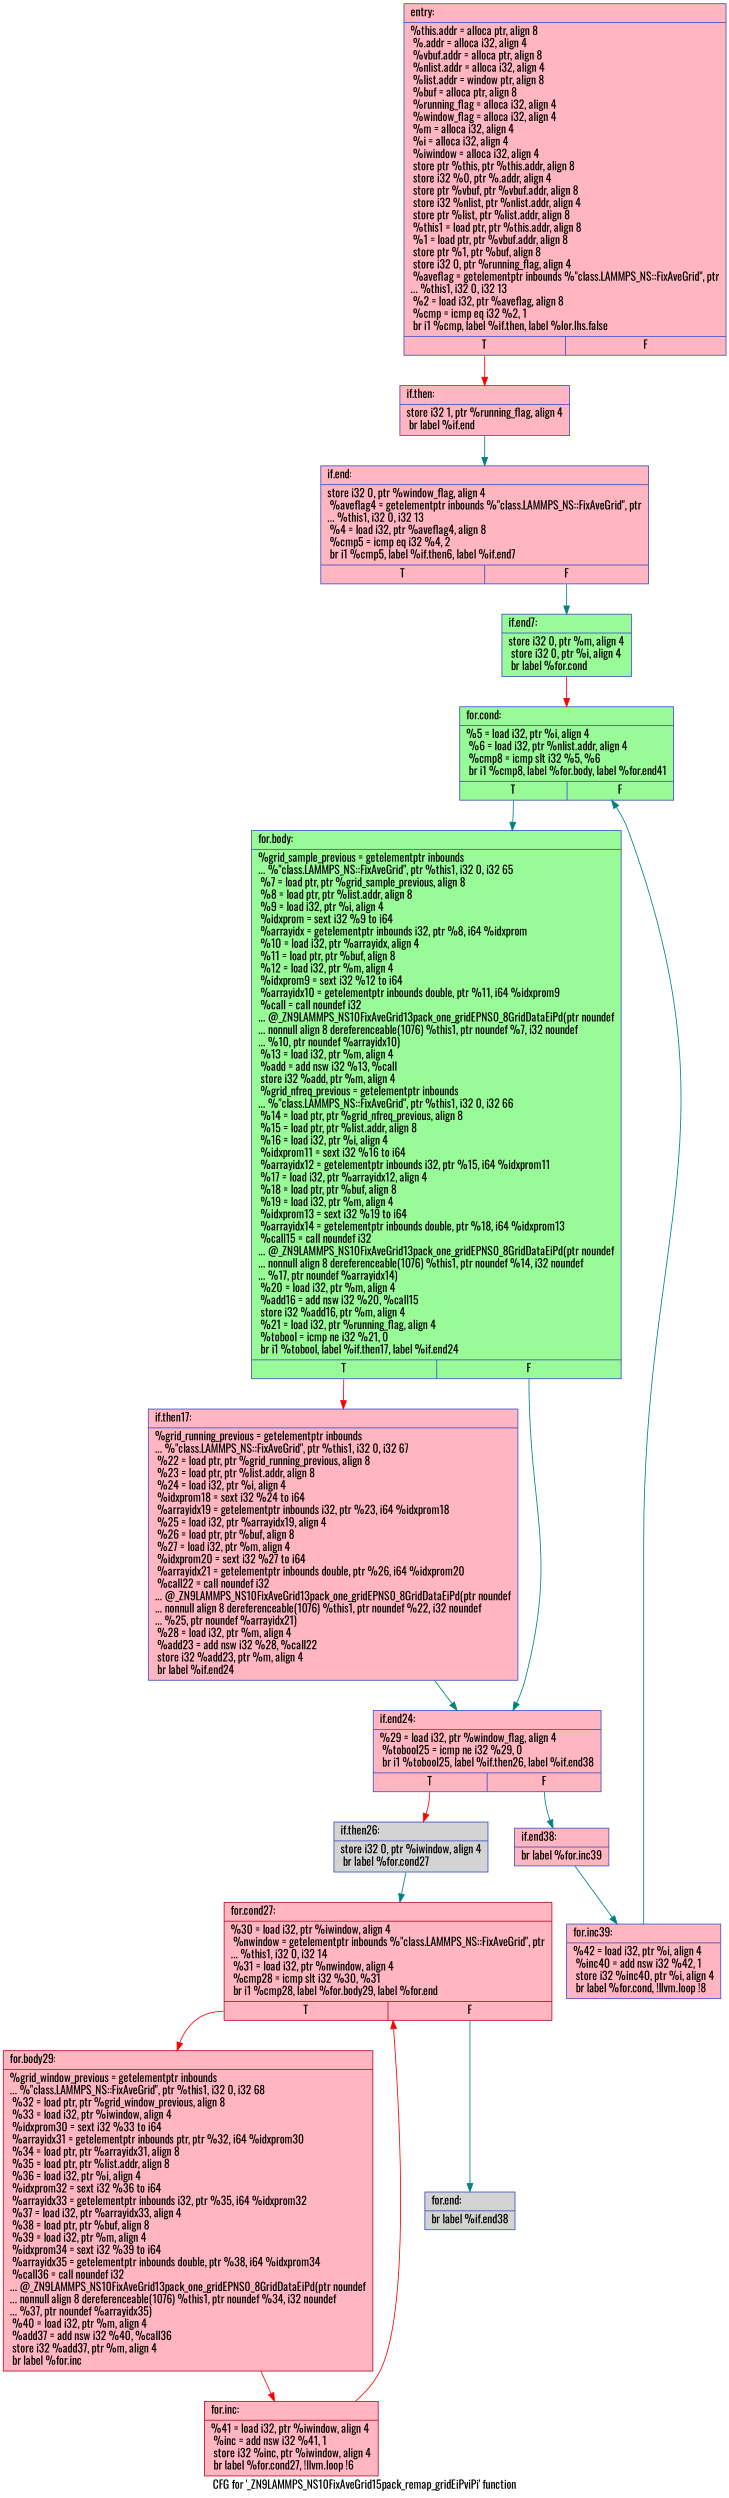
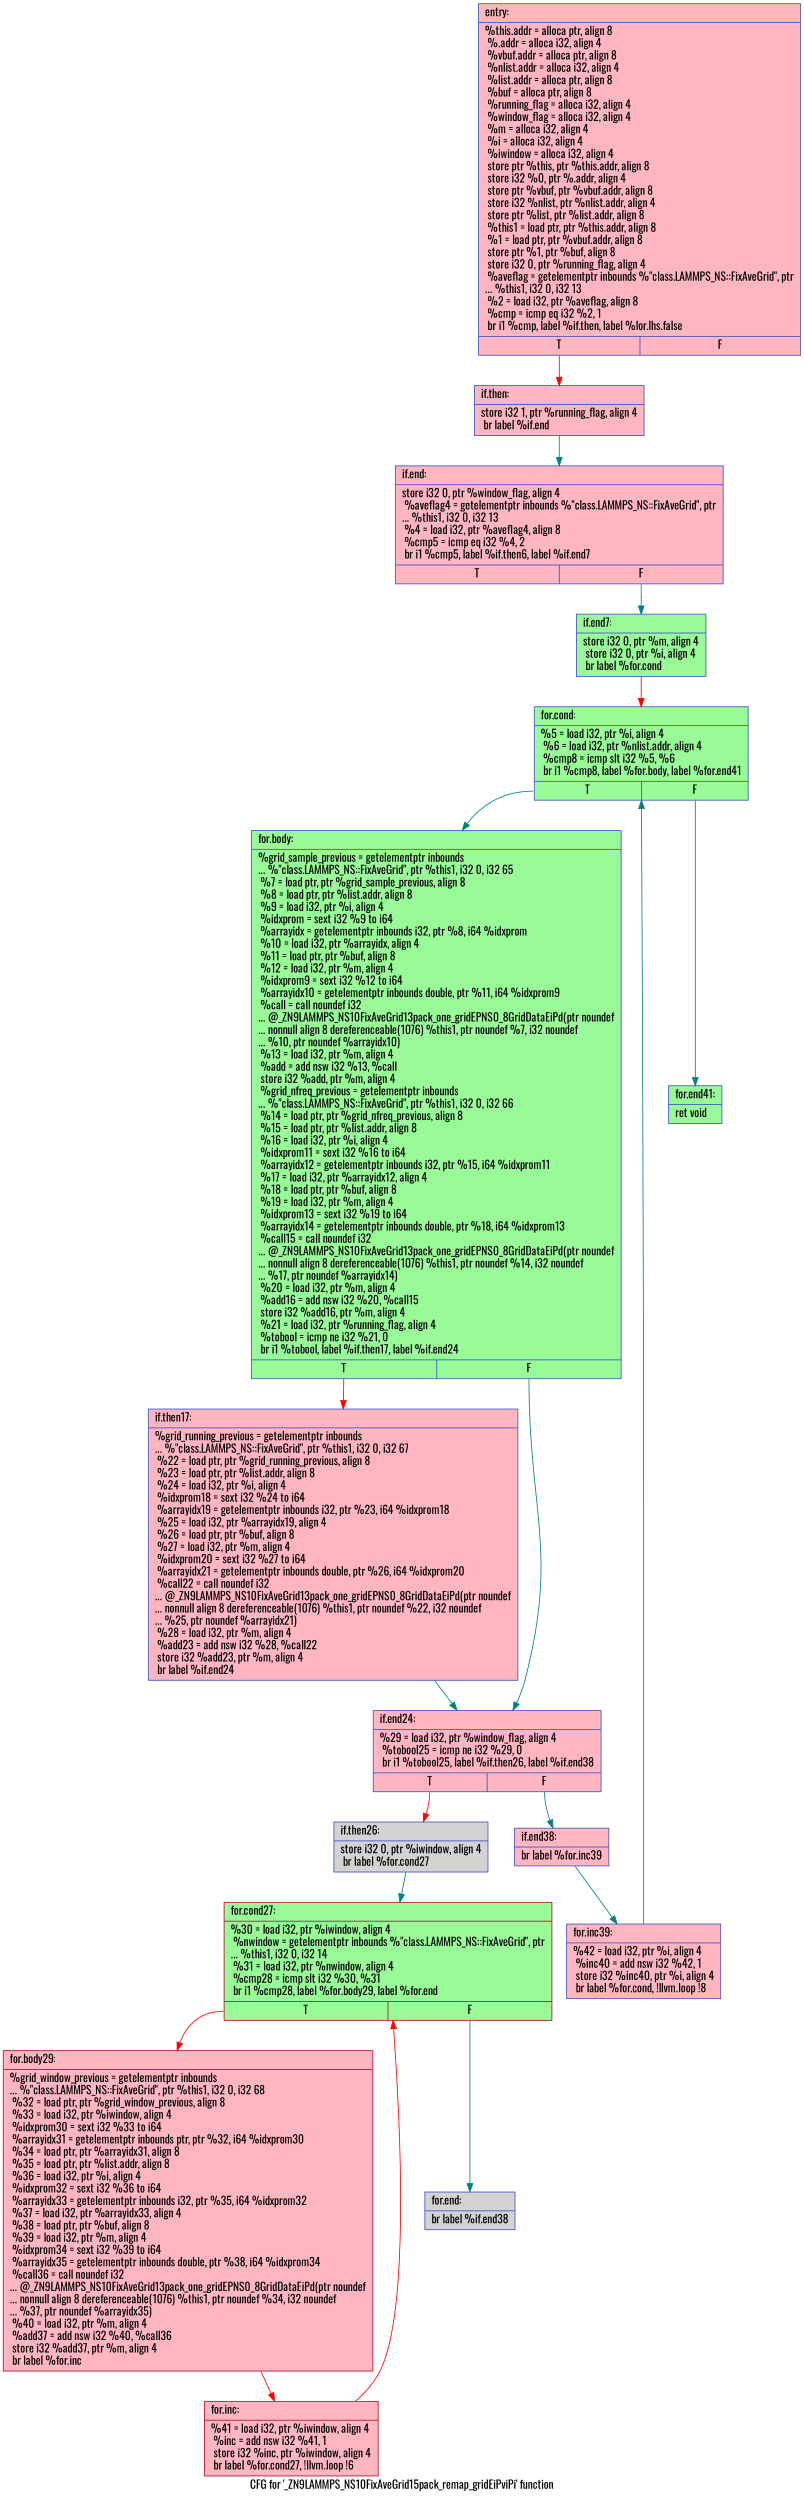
(477, 81) -> (549, 81)
none -> (695, 1105)
(388, 1961) -> (388, 1961)
